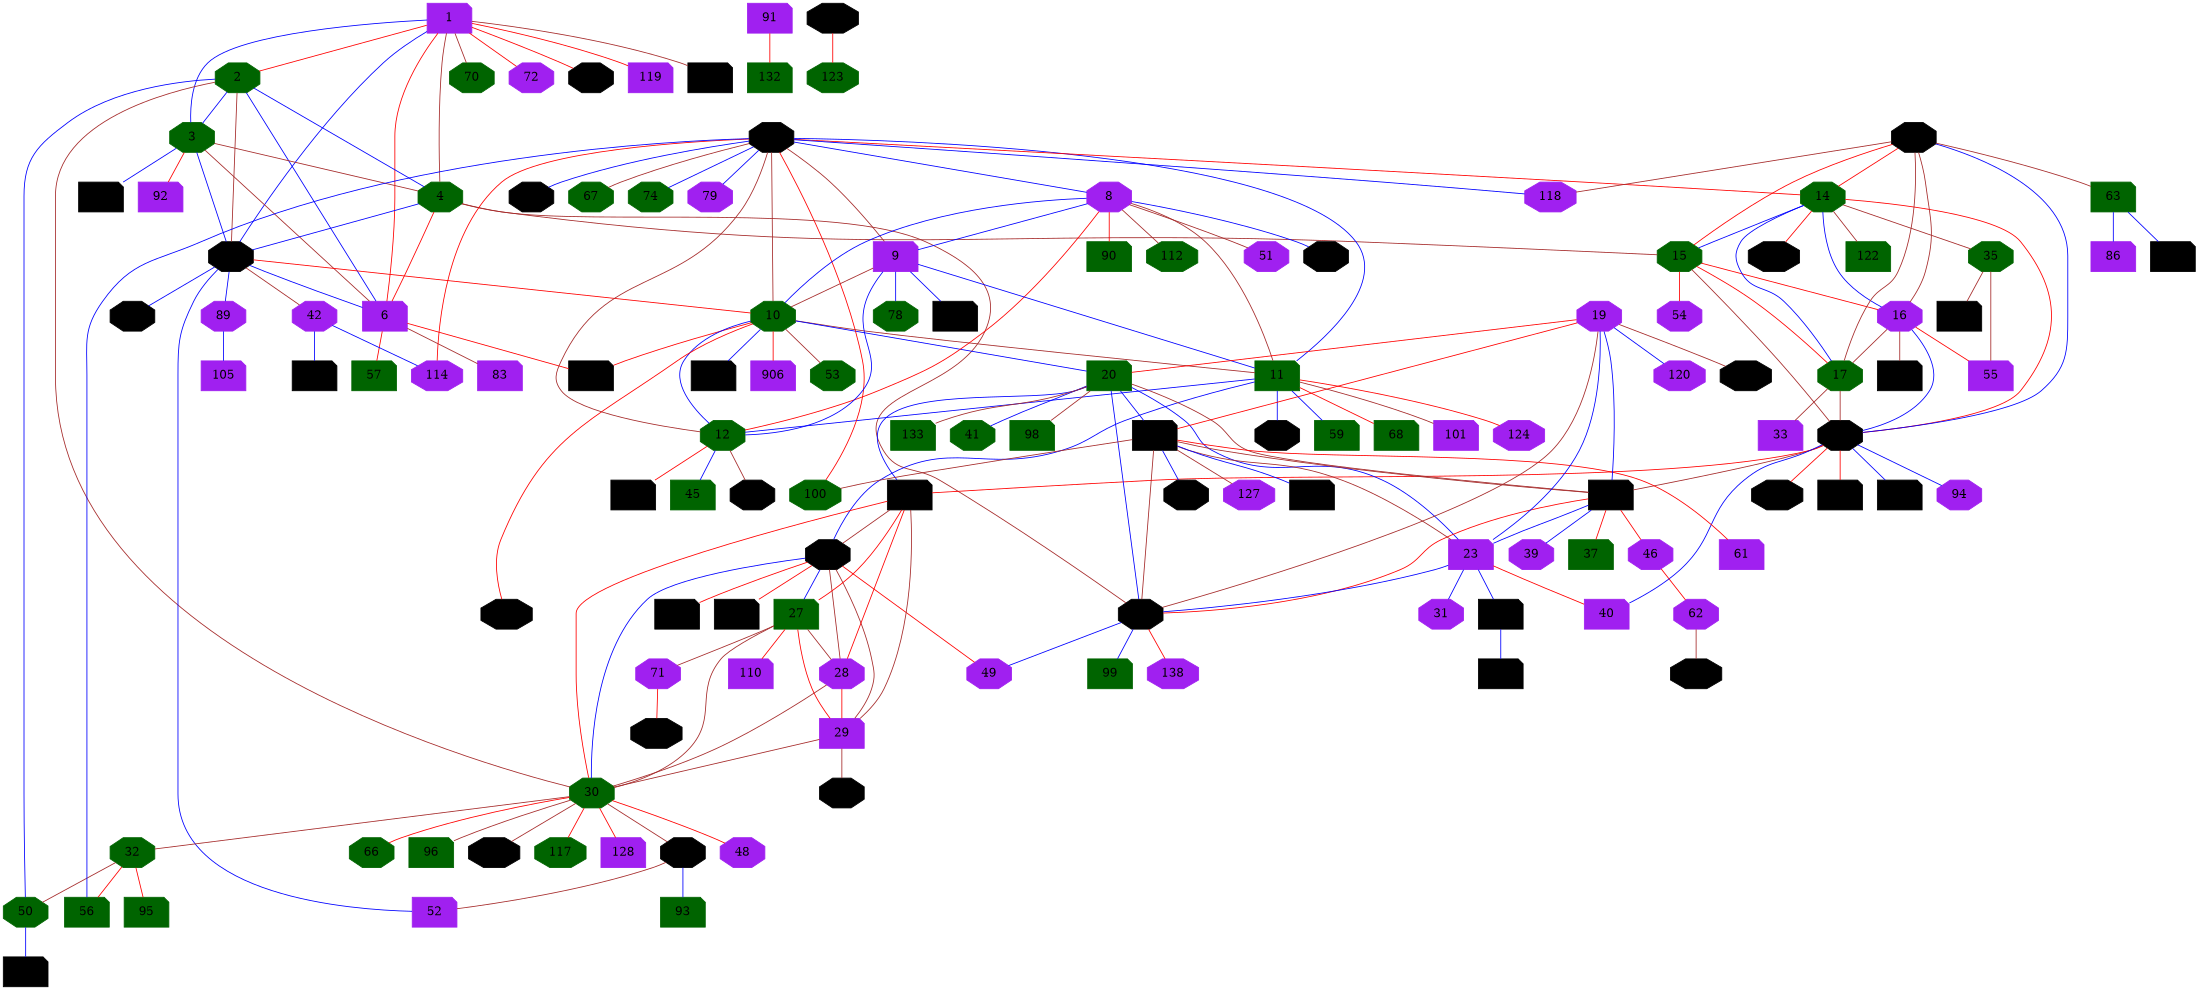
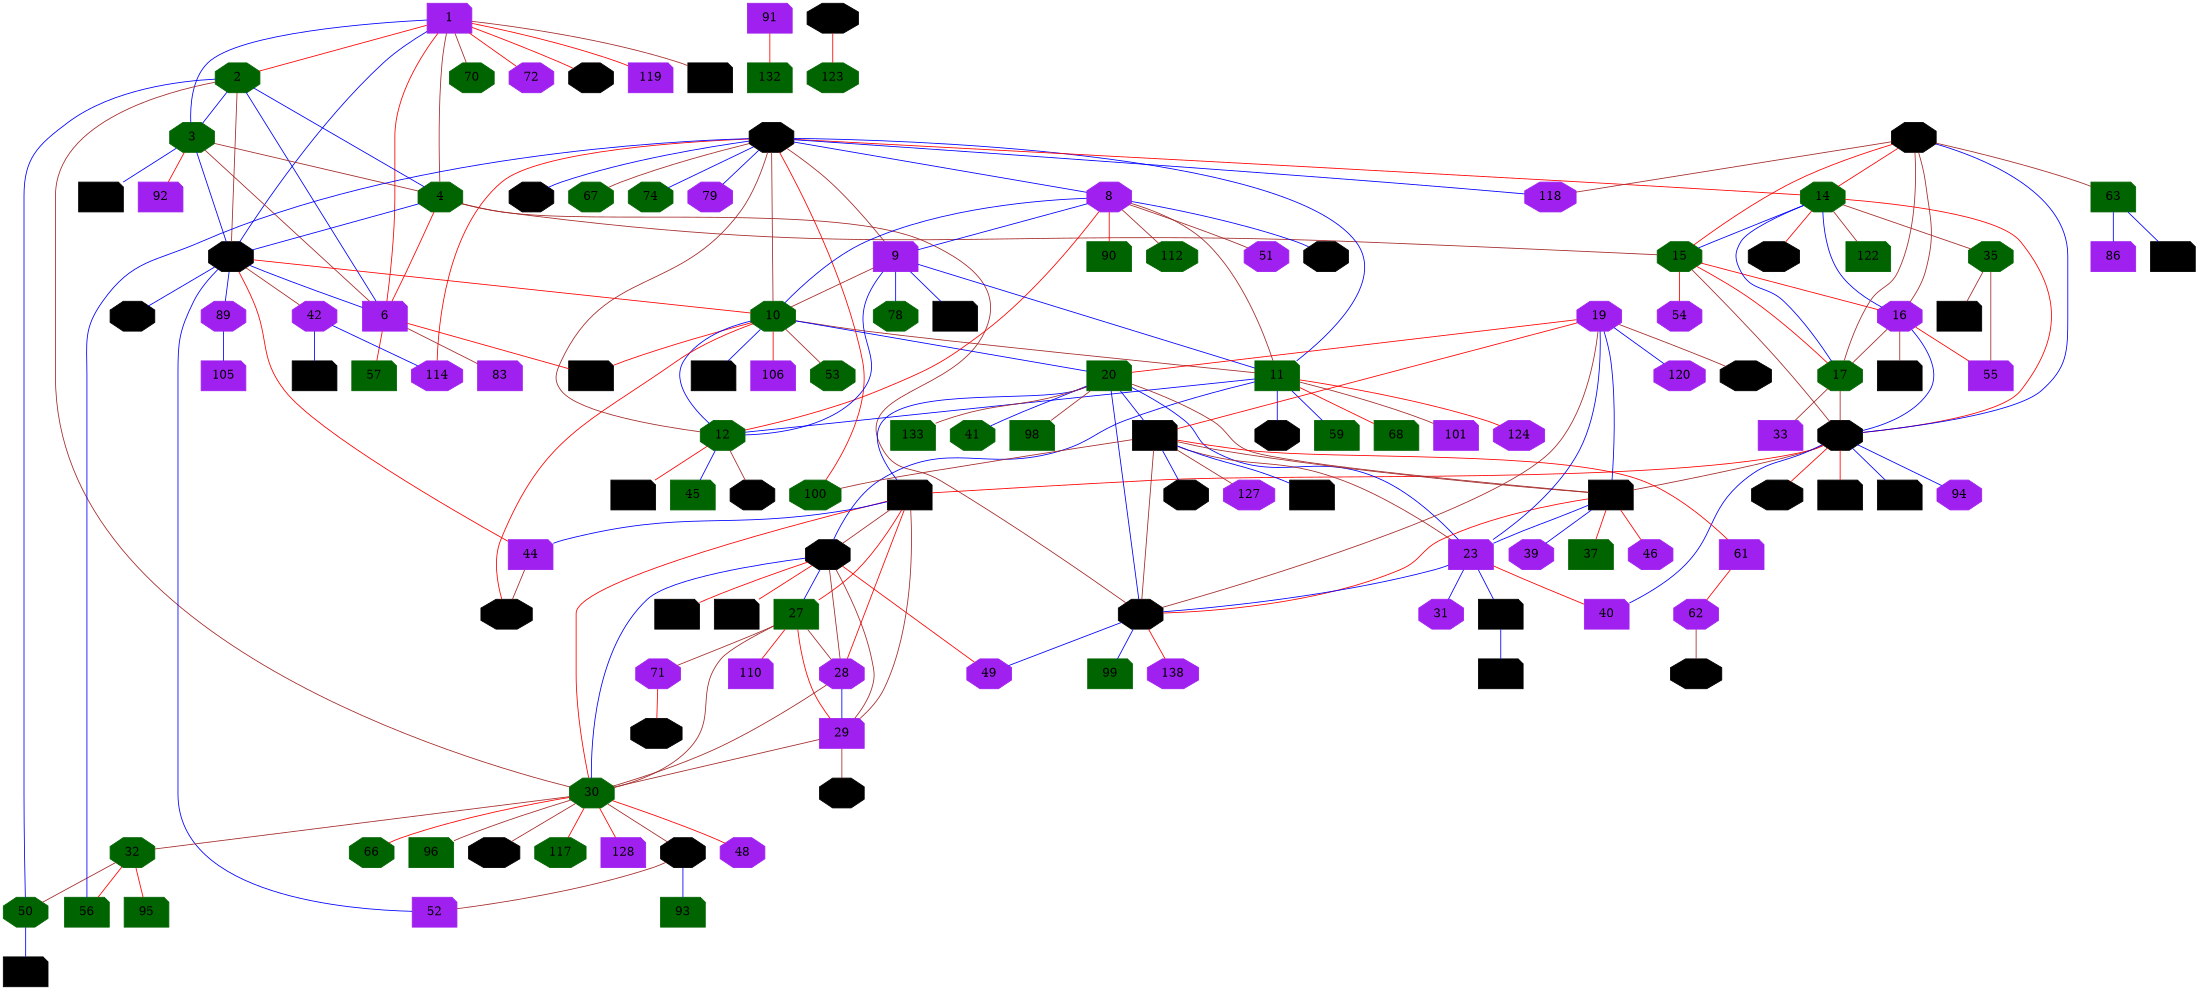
(773, 376) -> (773, 376)
none -> (531, 555)
(1673, 584) -> (1719, 585)
(842, 704) -> (842, 704)
